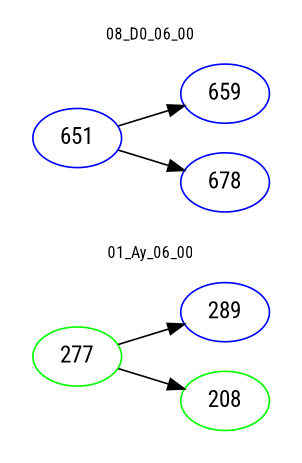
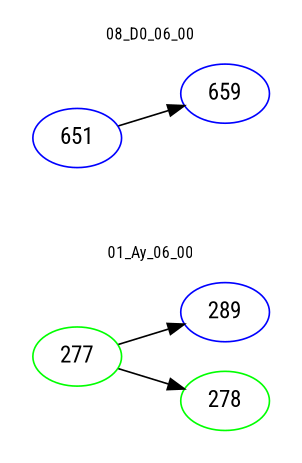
(225, 182) -> none
(225, 401) -> (225, 401)
